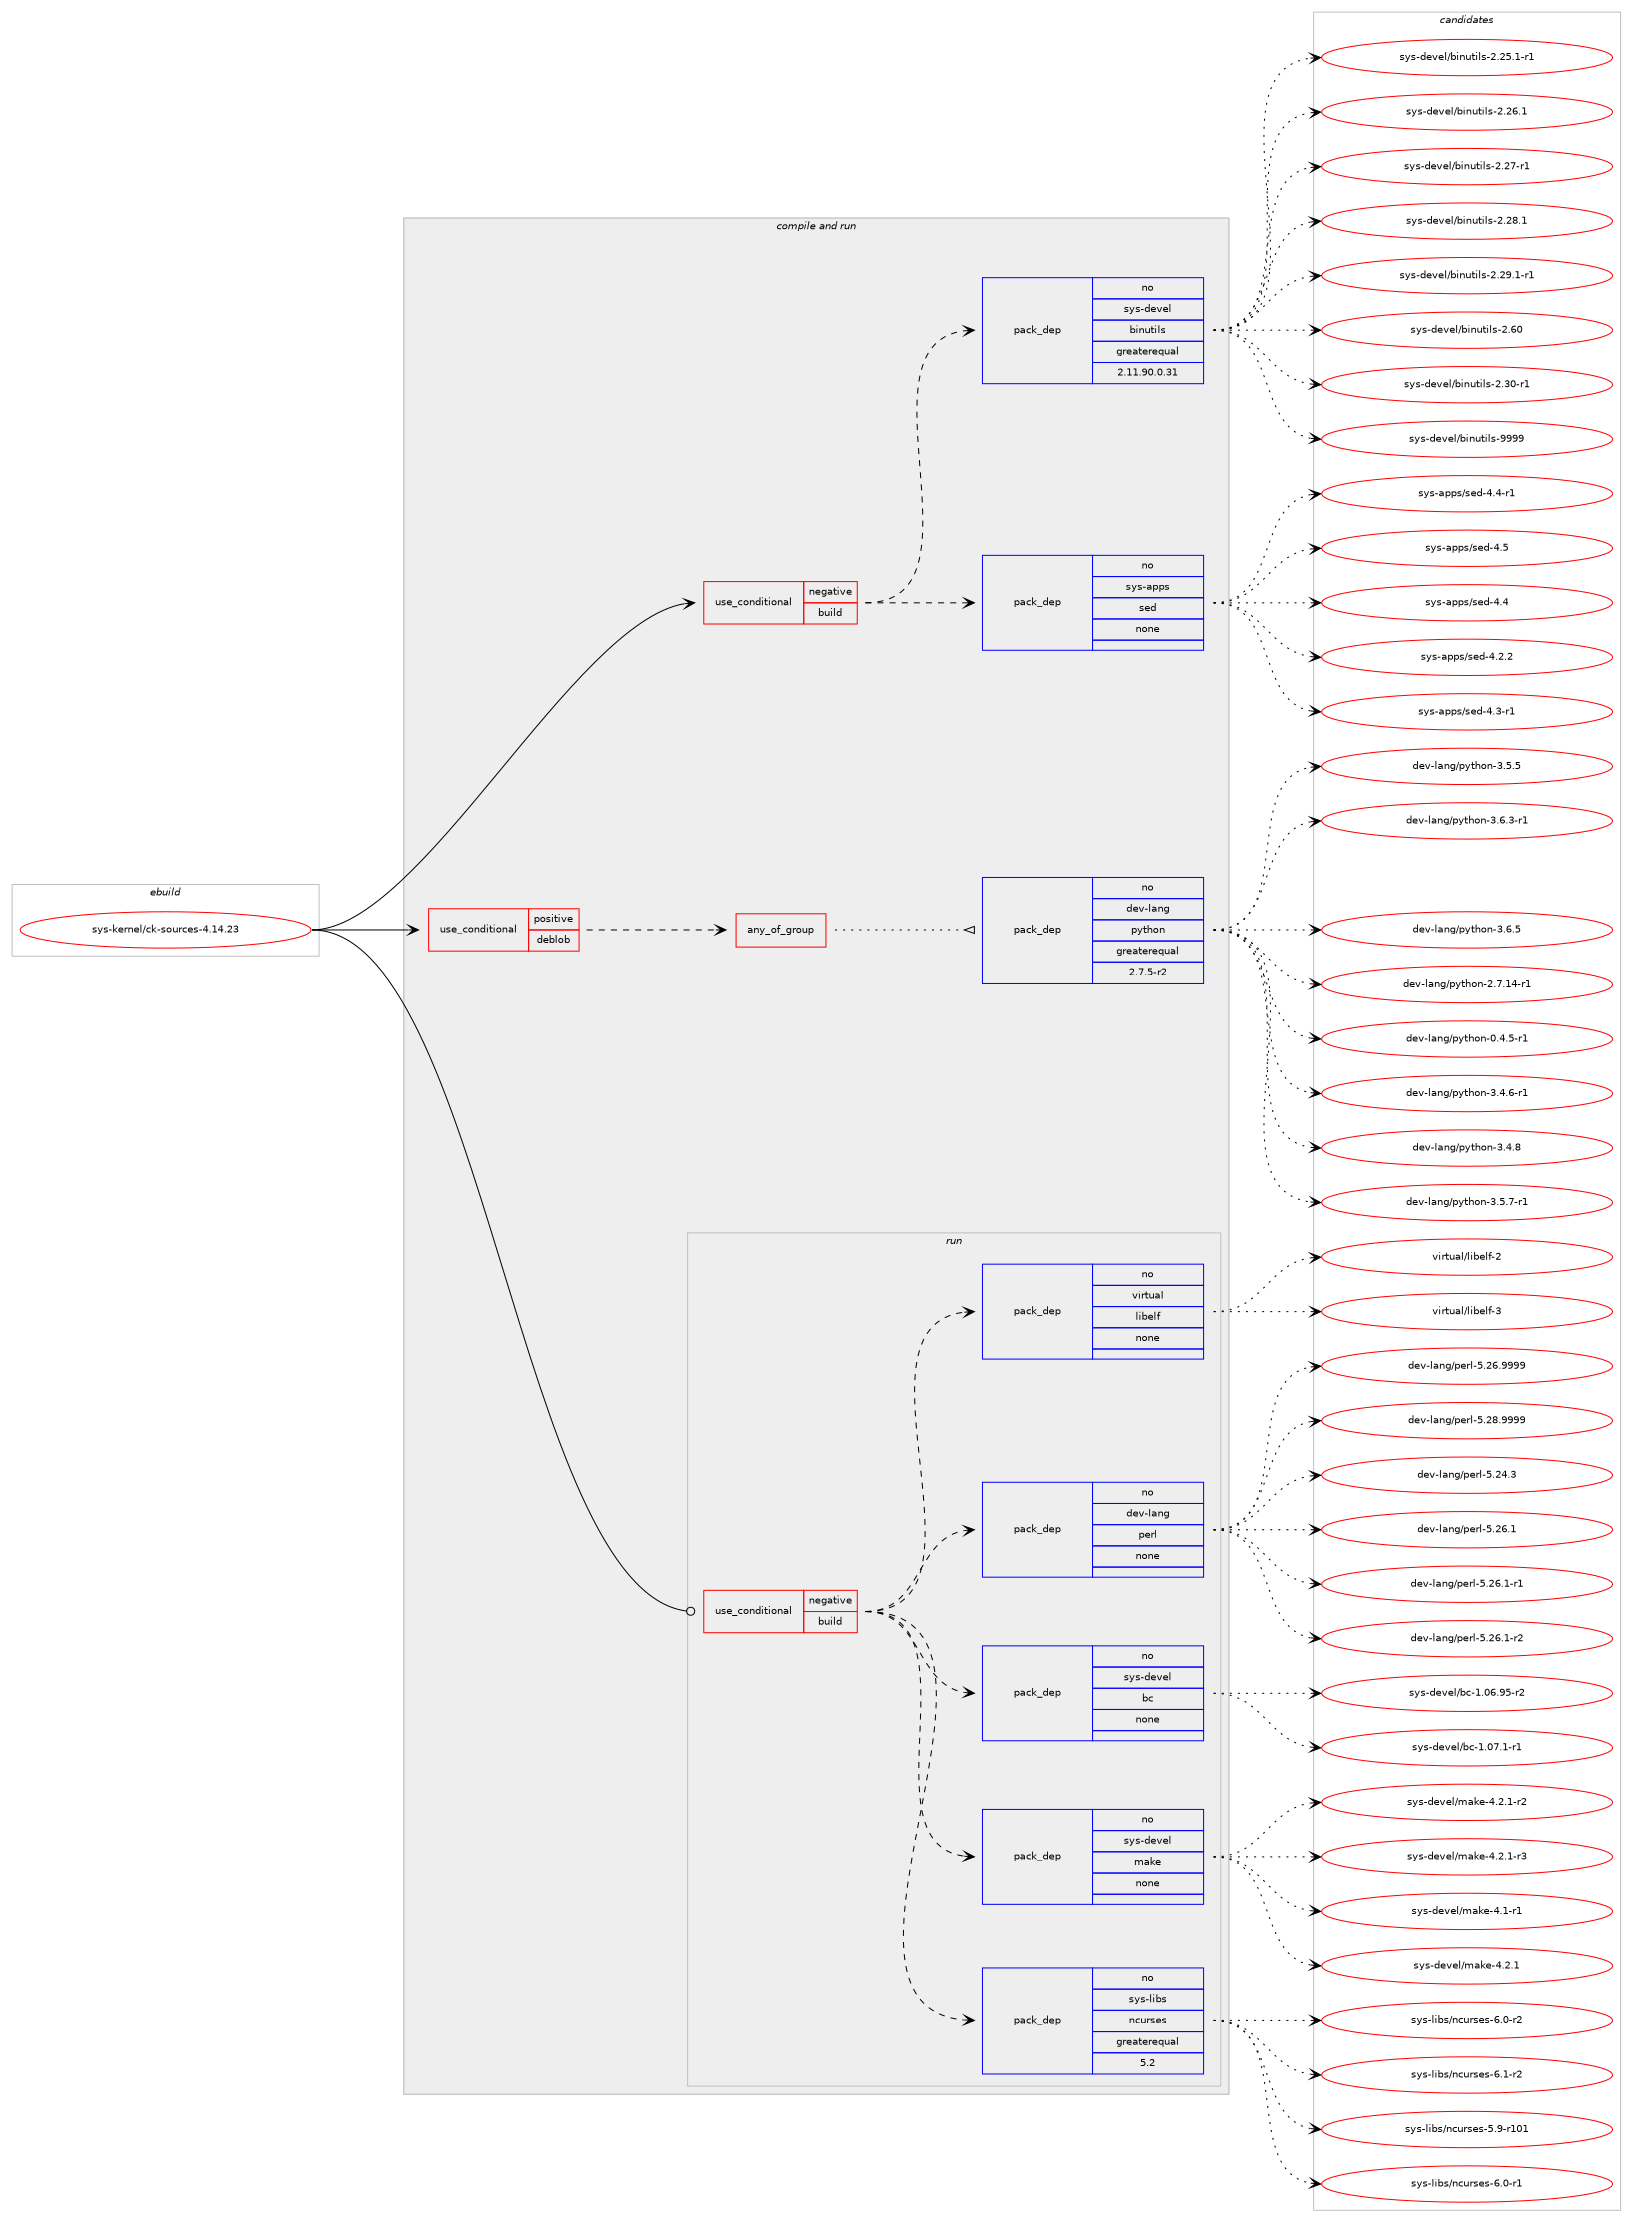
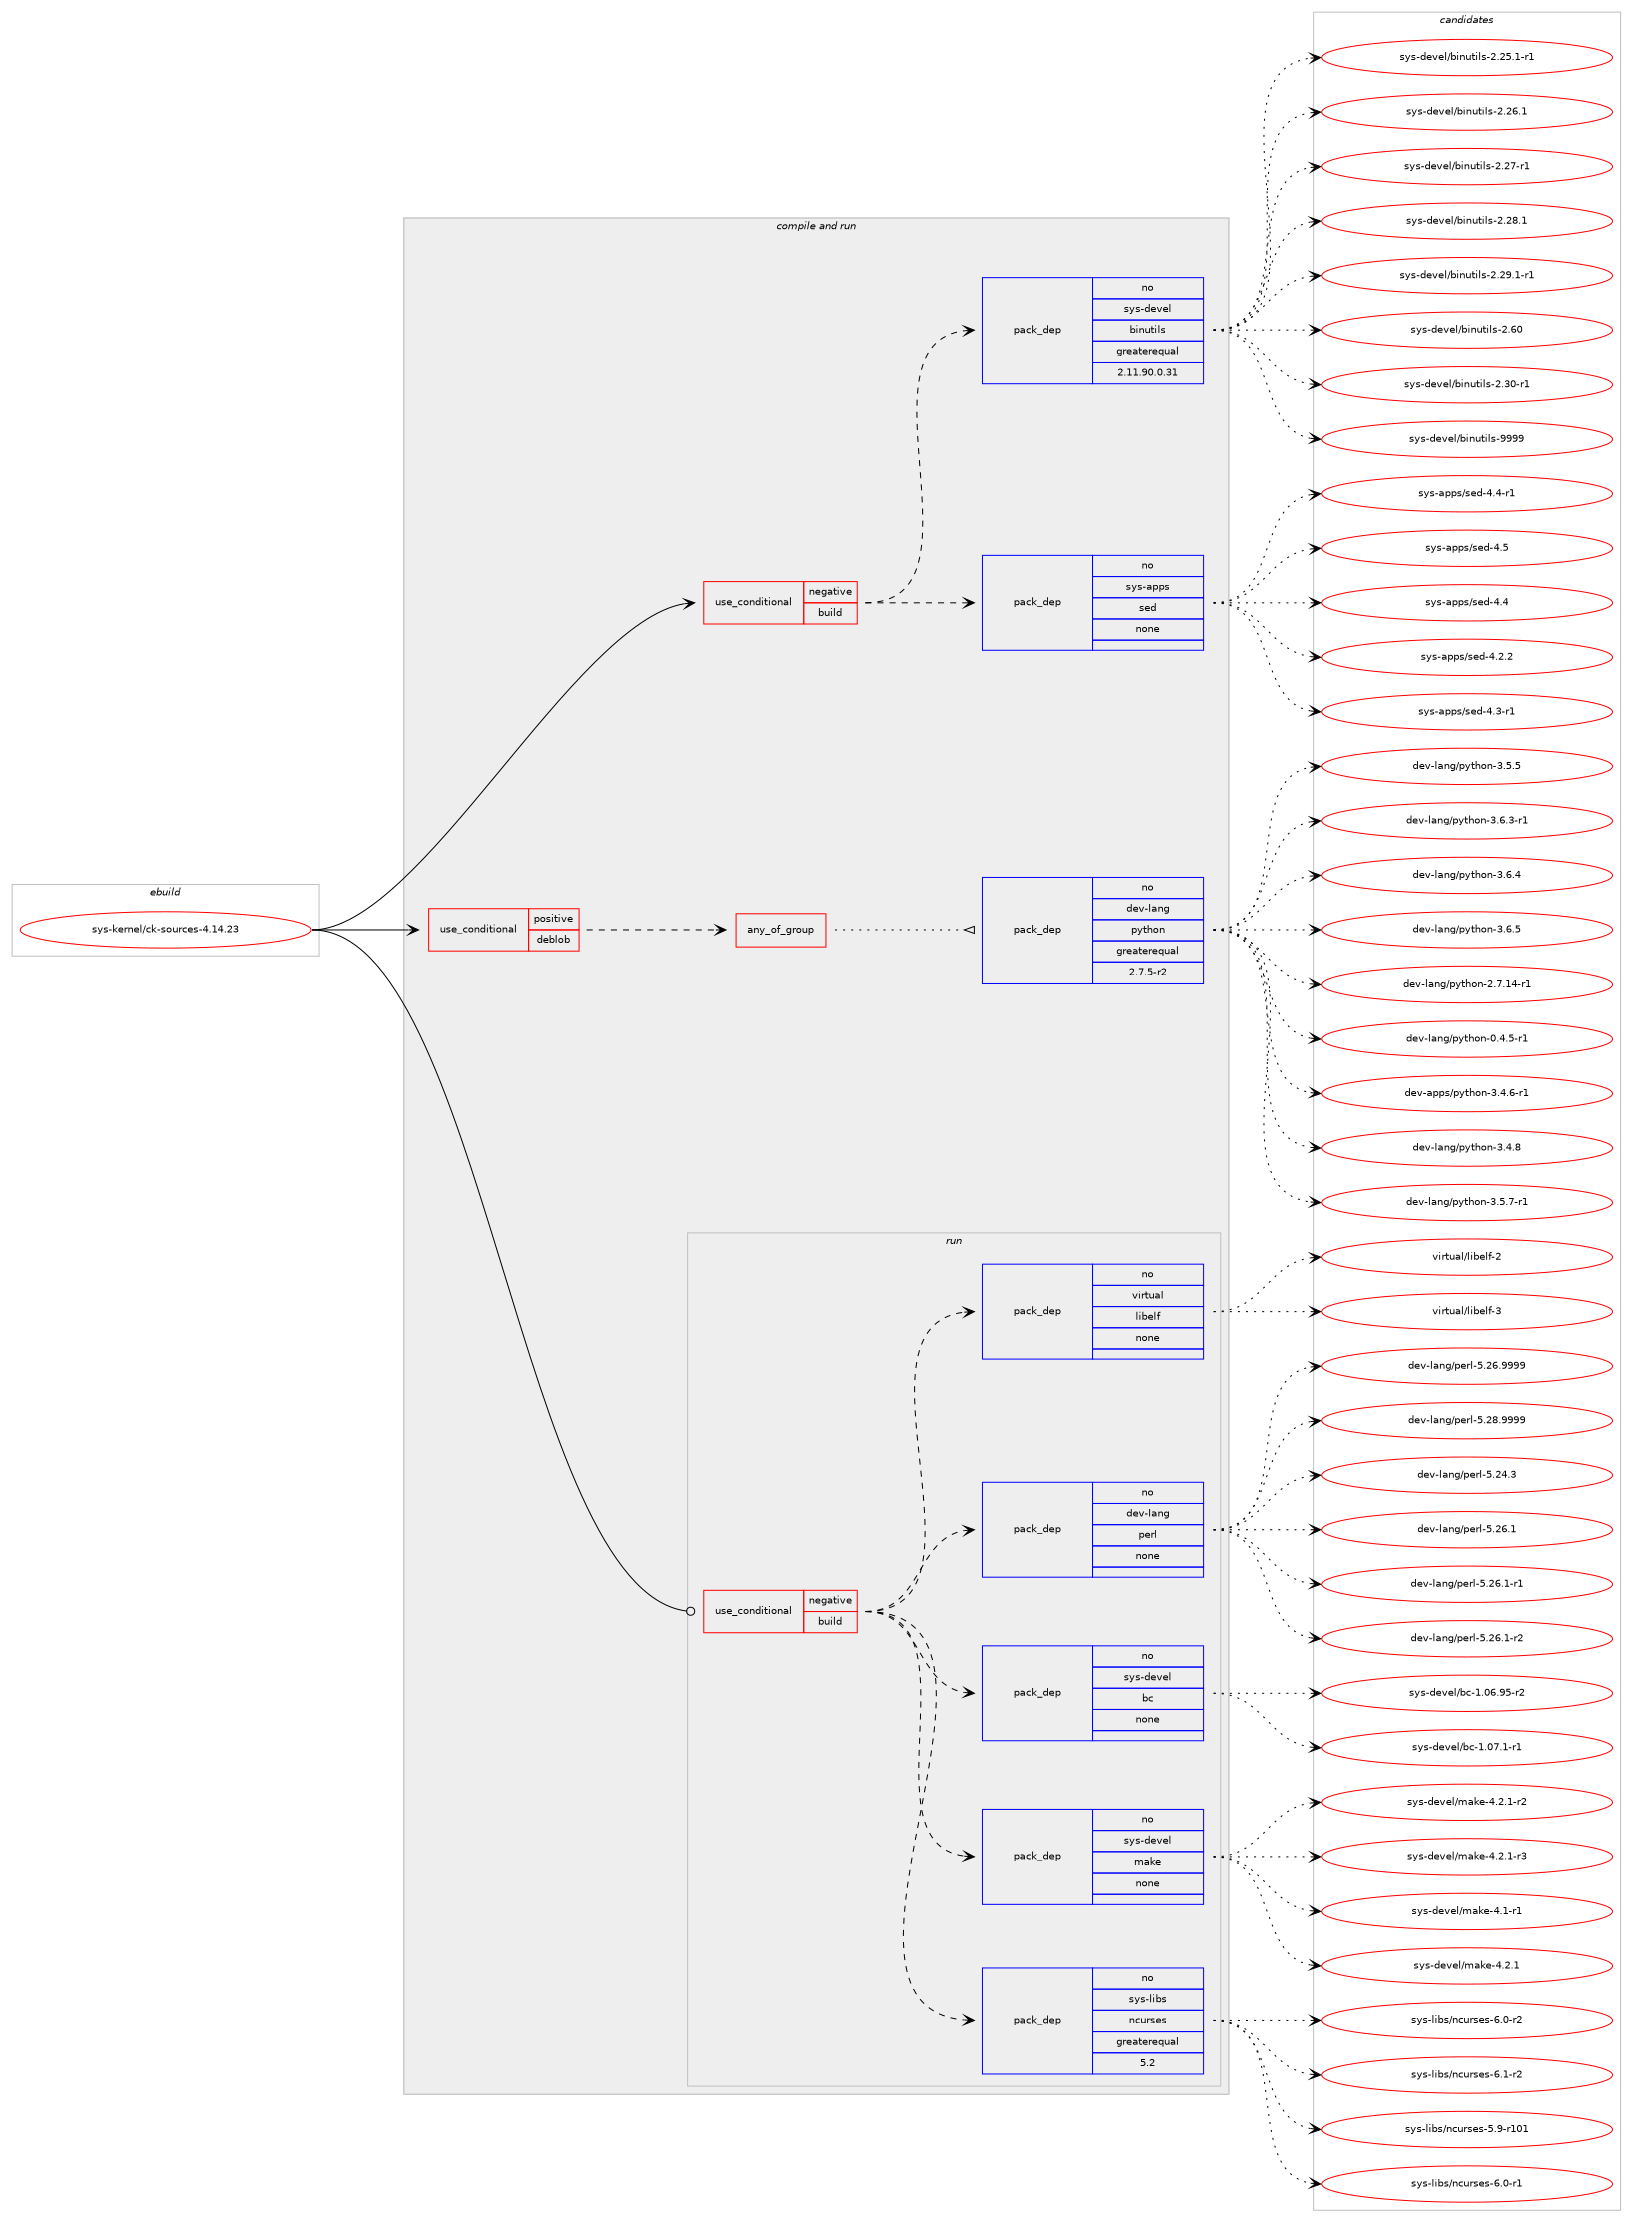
none -> (1467, 875)
(1467, 1094) -> (1467, 1094)
